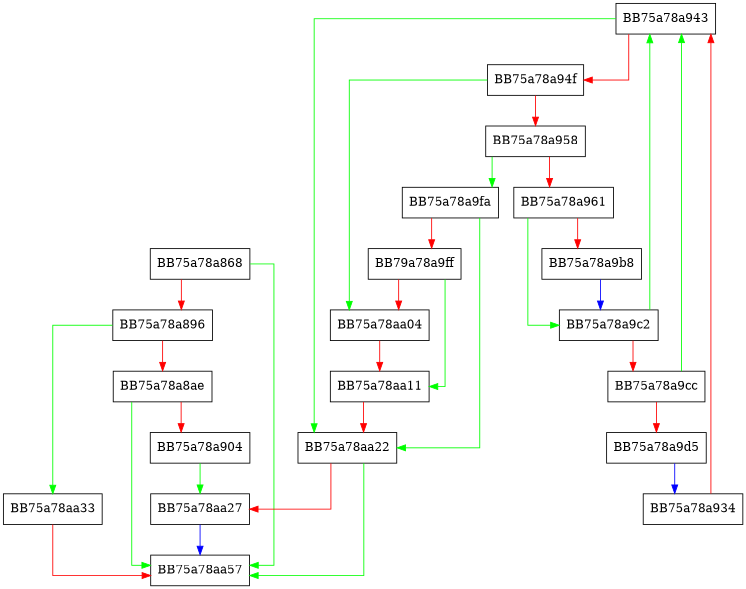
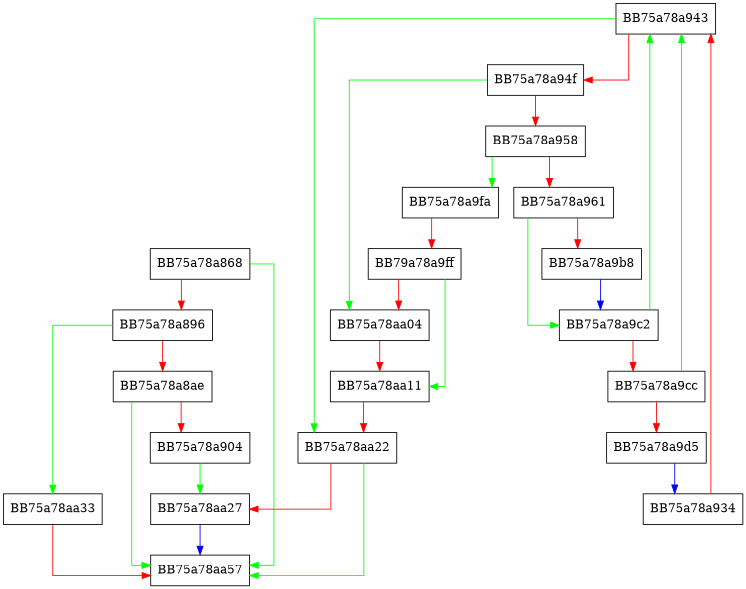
(480, 370) -> none
